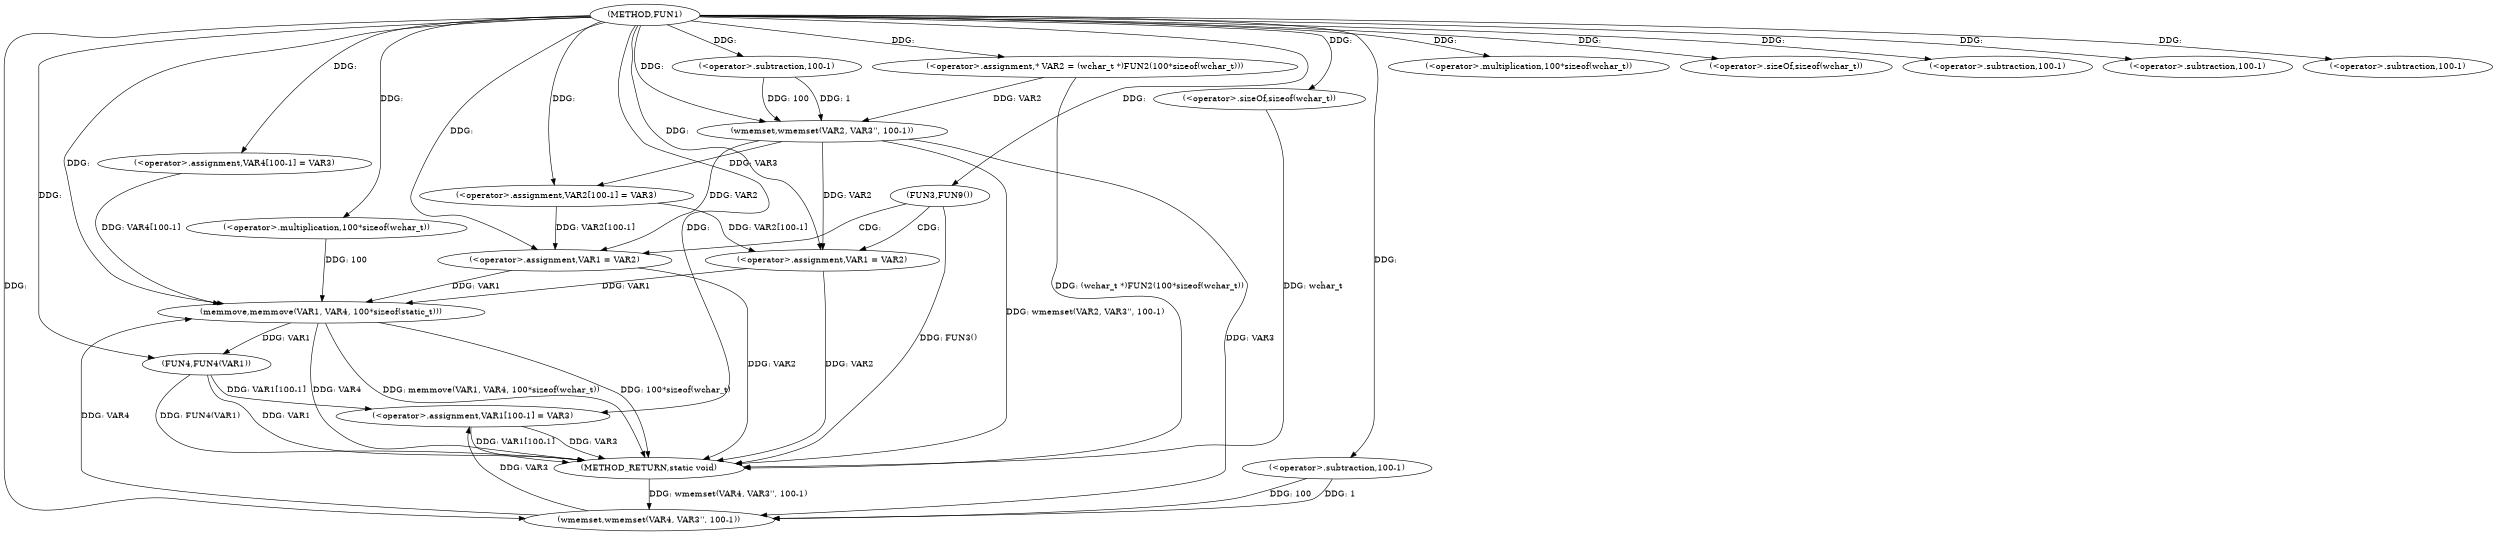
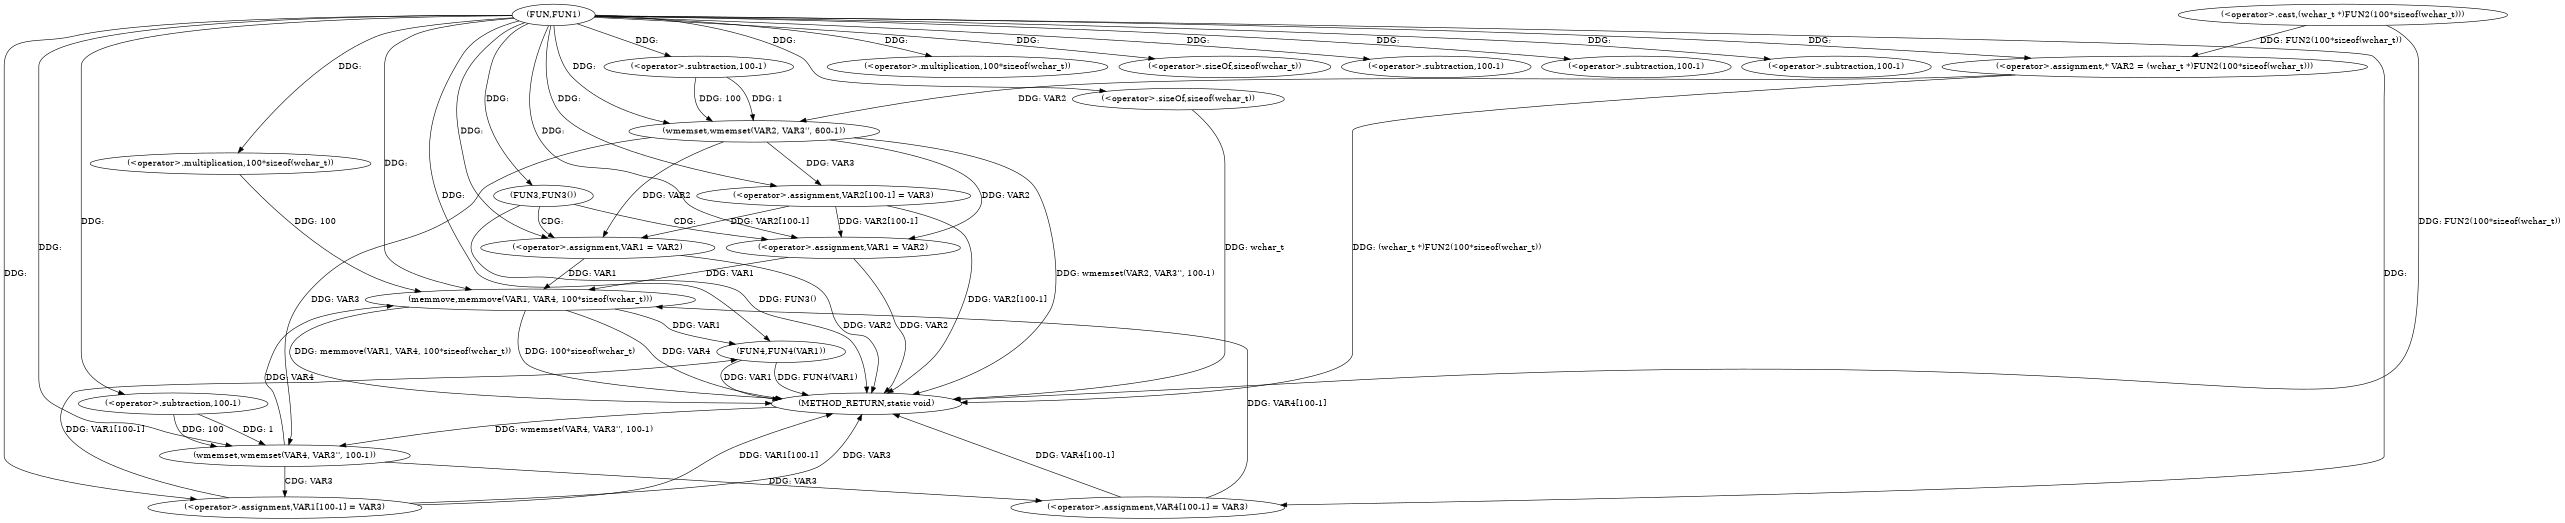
(645, 15) -> (554, 15)
none -> (2343, 15)
(822, 131) -> (754, 131)
(940, 196) -> (543, 196)
none -> (969, 284)
(321, 312) -> (530, 300)
(283, 402) -> (313, 382)
none -> (1010, 457)
(524, 468) -> (309, 482)
none -> (710, 481)
